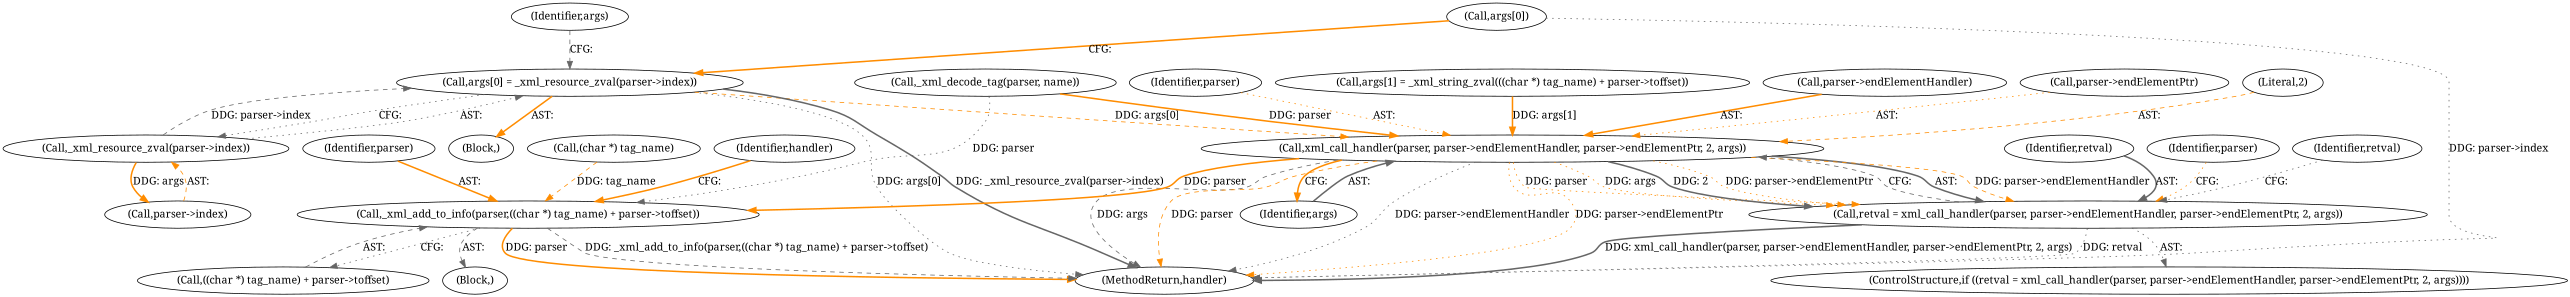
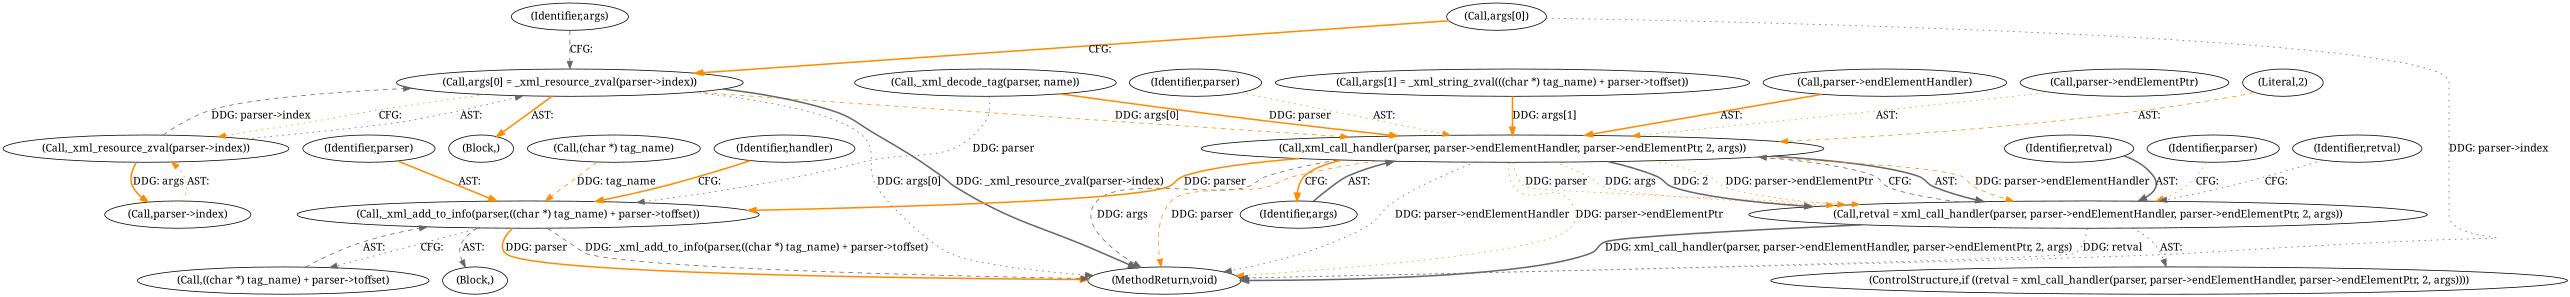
(355, 114) -> (355, 114)
(186, 183) -> (186, 183)
(1164, 281) -> (1164, 281)
